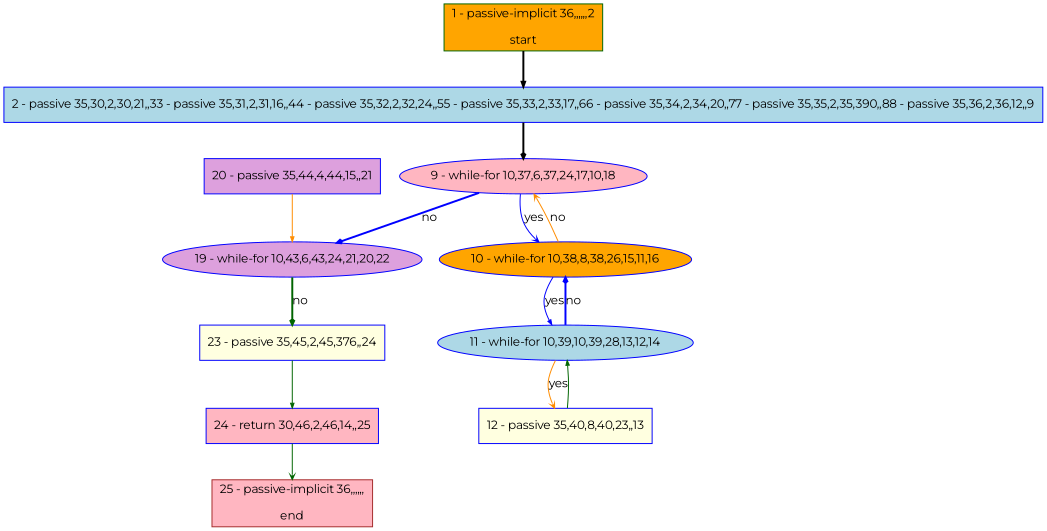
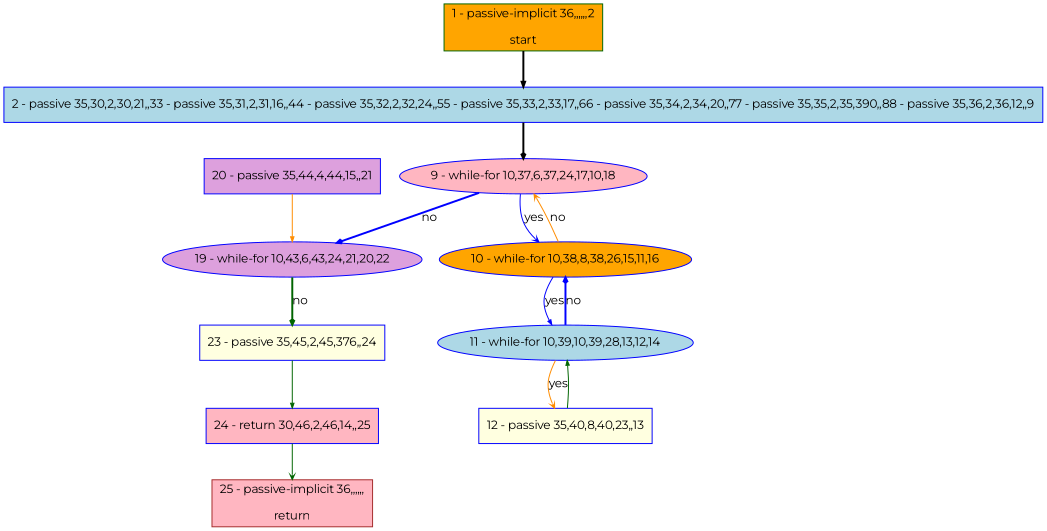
(292, 503) -> (292, 503)
